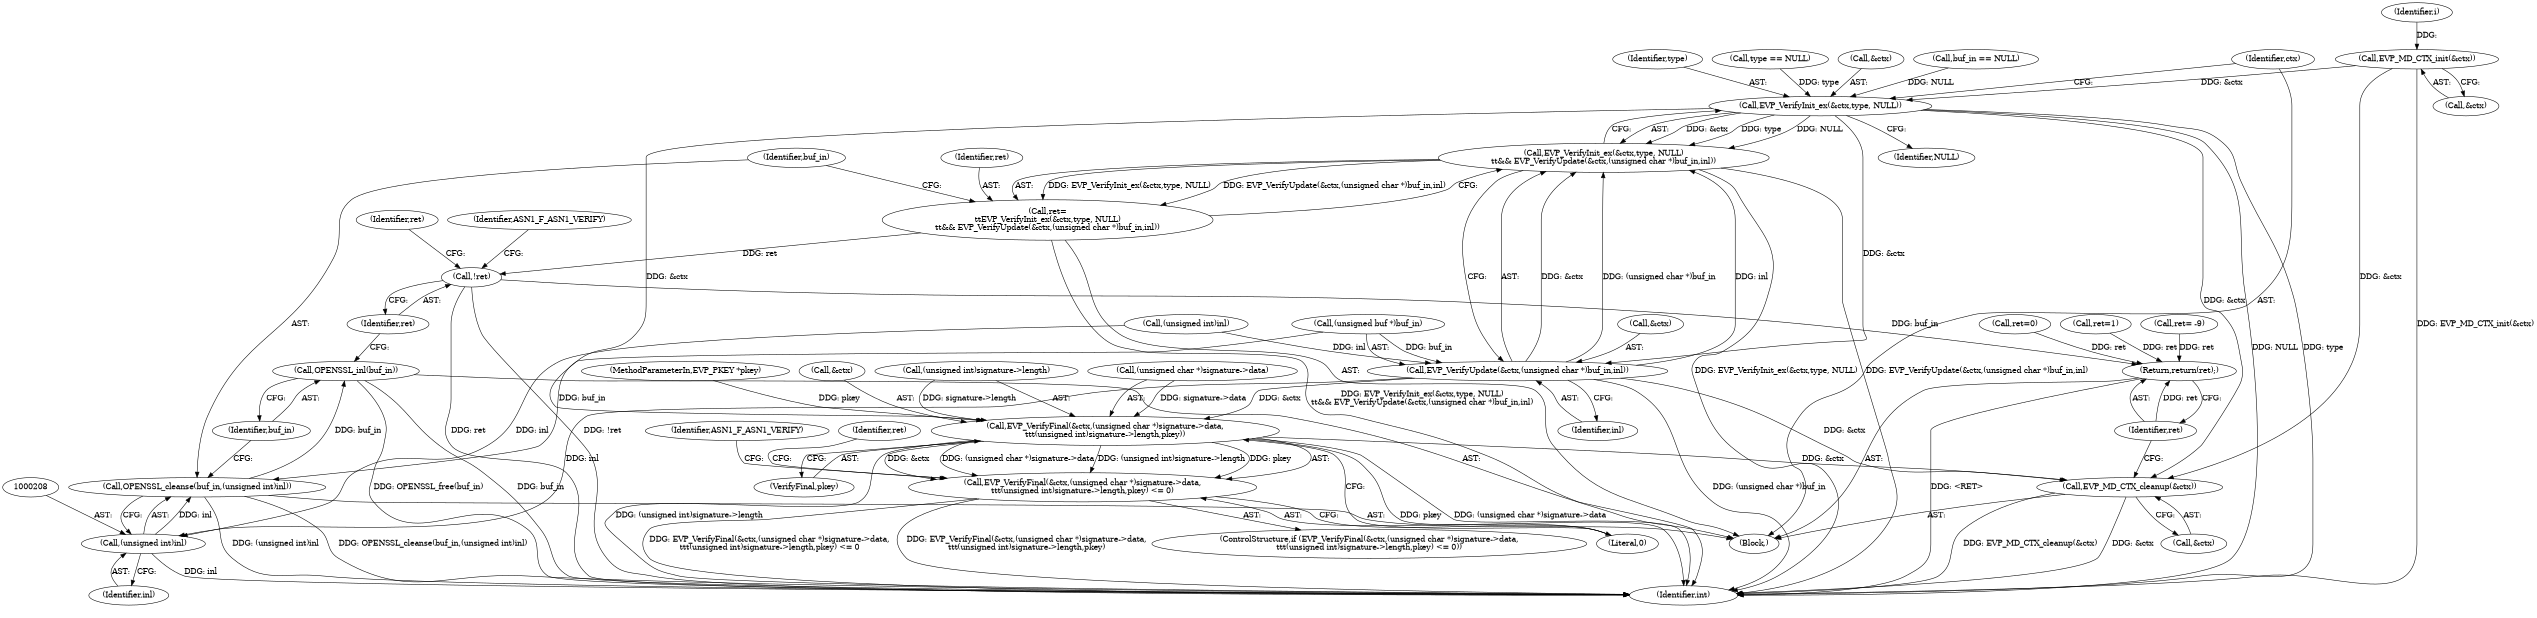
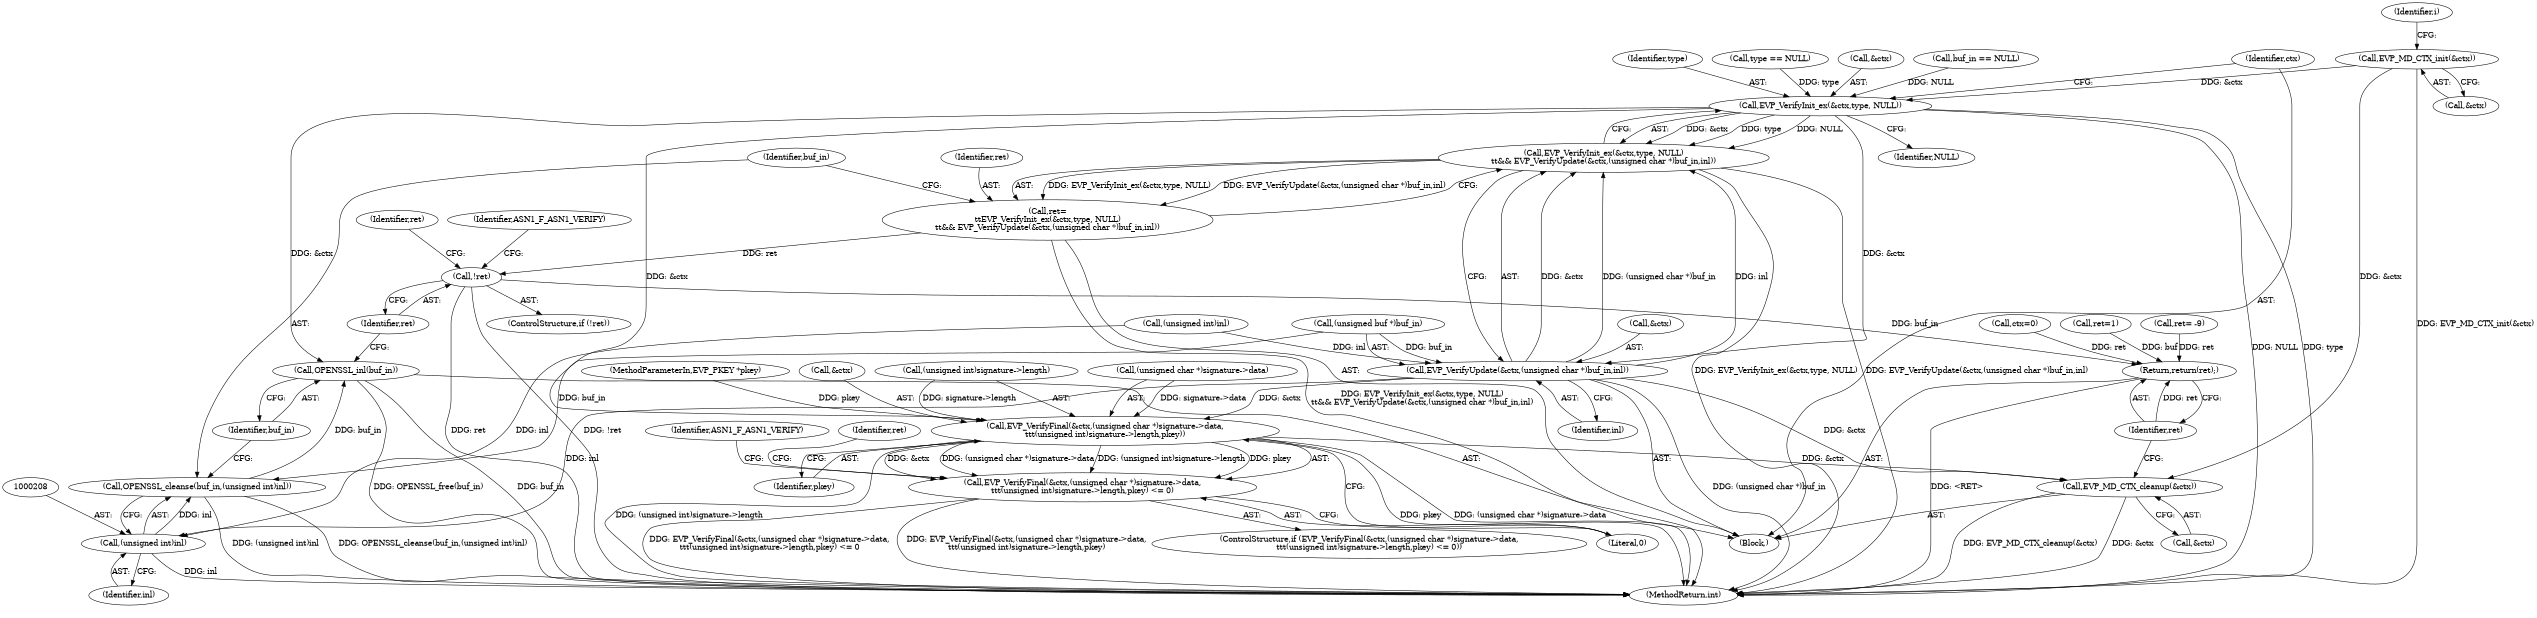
(2428, 36) -> (2428, 36)
(2203, 198) -> (885, 118)
none -> (559, 324)
(2015, 324) -> (2015, 324)
(2160, 348) -> (2160, 348)
(804, 487) -> (804, 487)
(999, 505) -> (1653, 463)
(1683, 595) -> (1683, 595)
